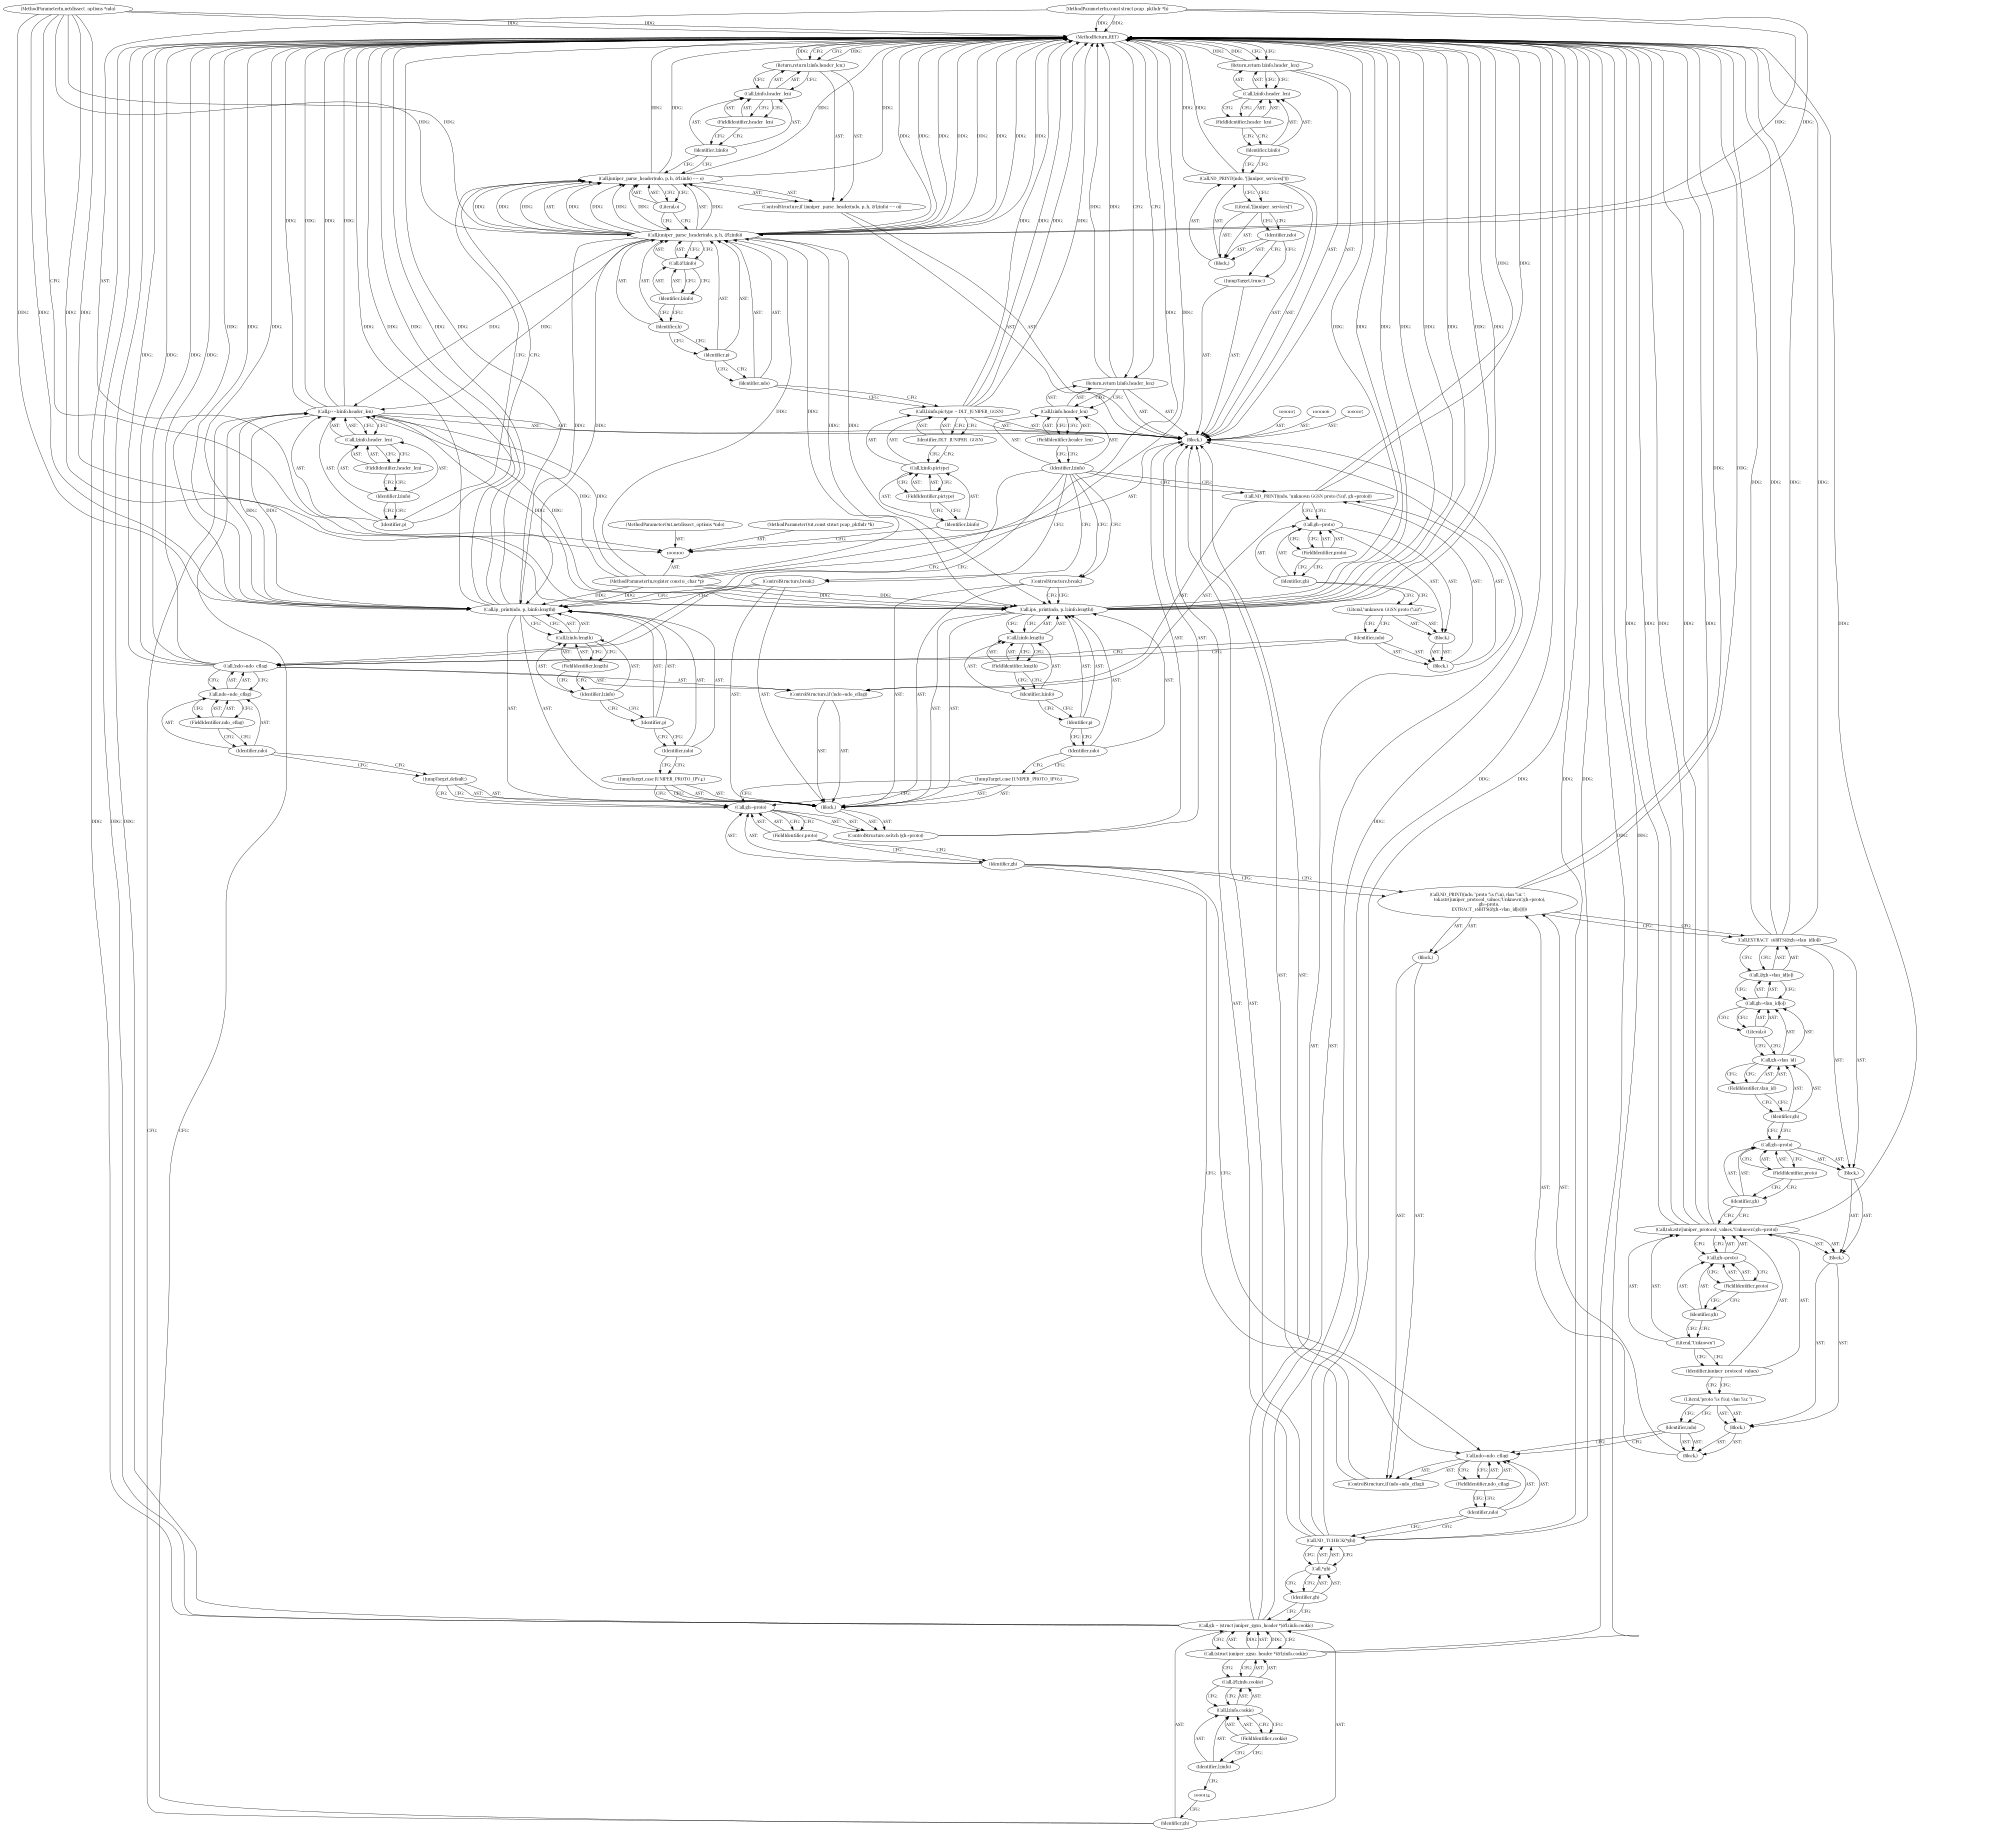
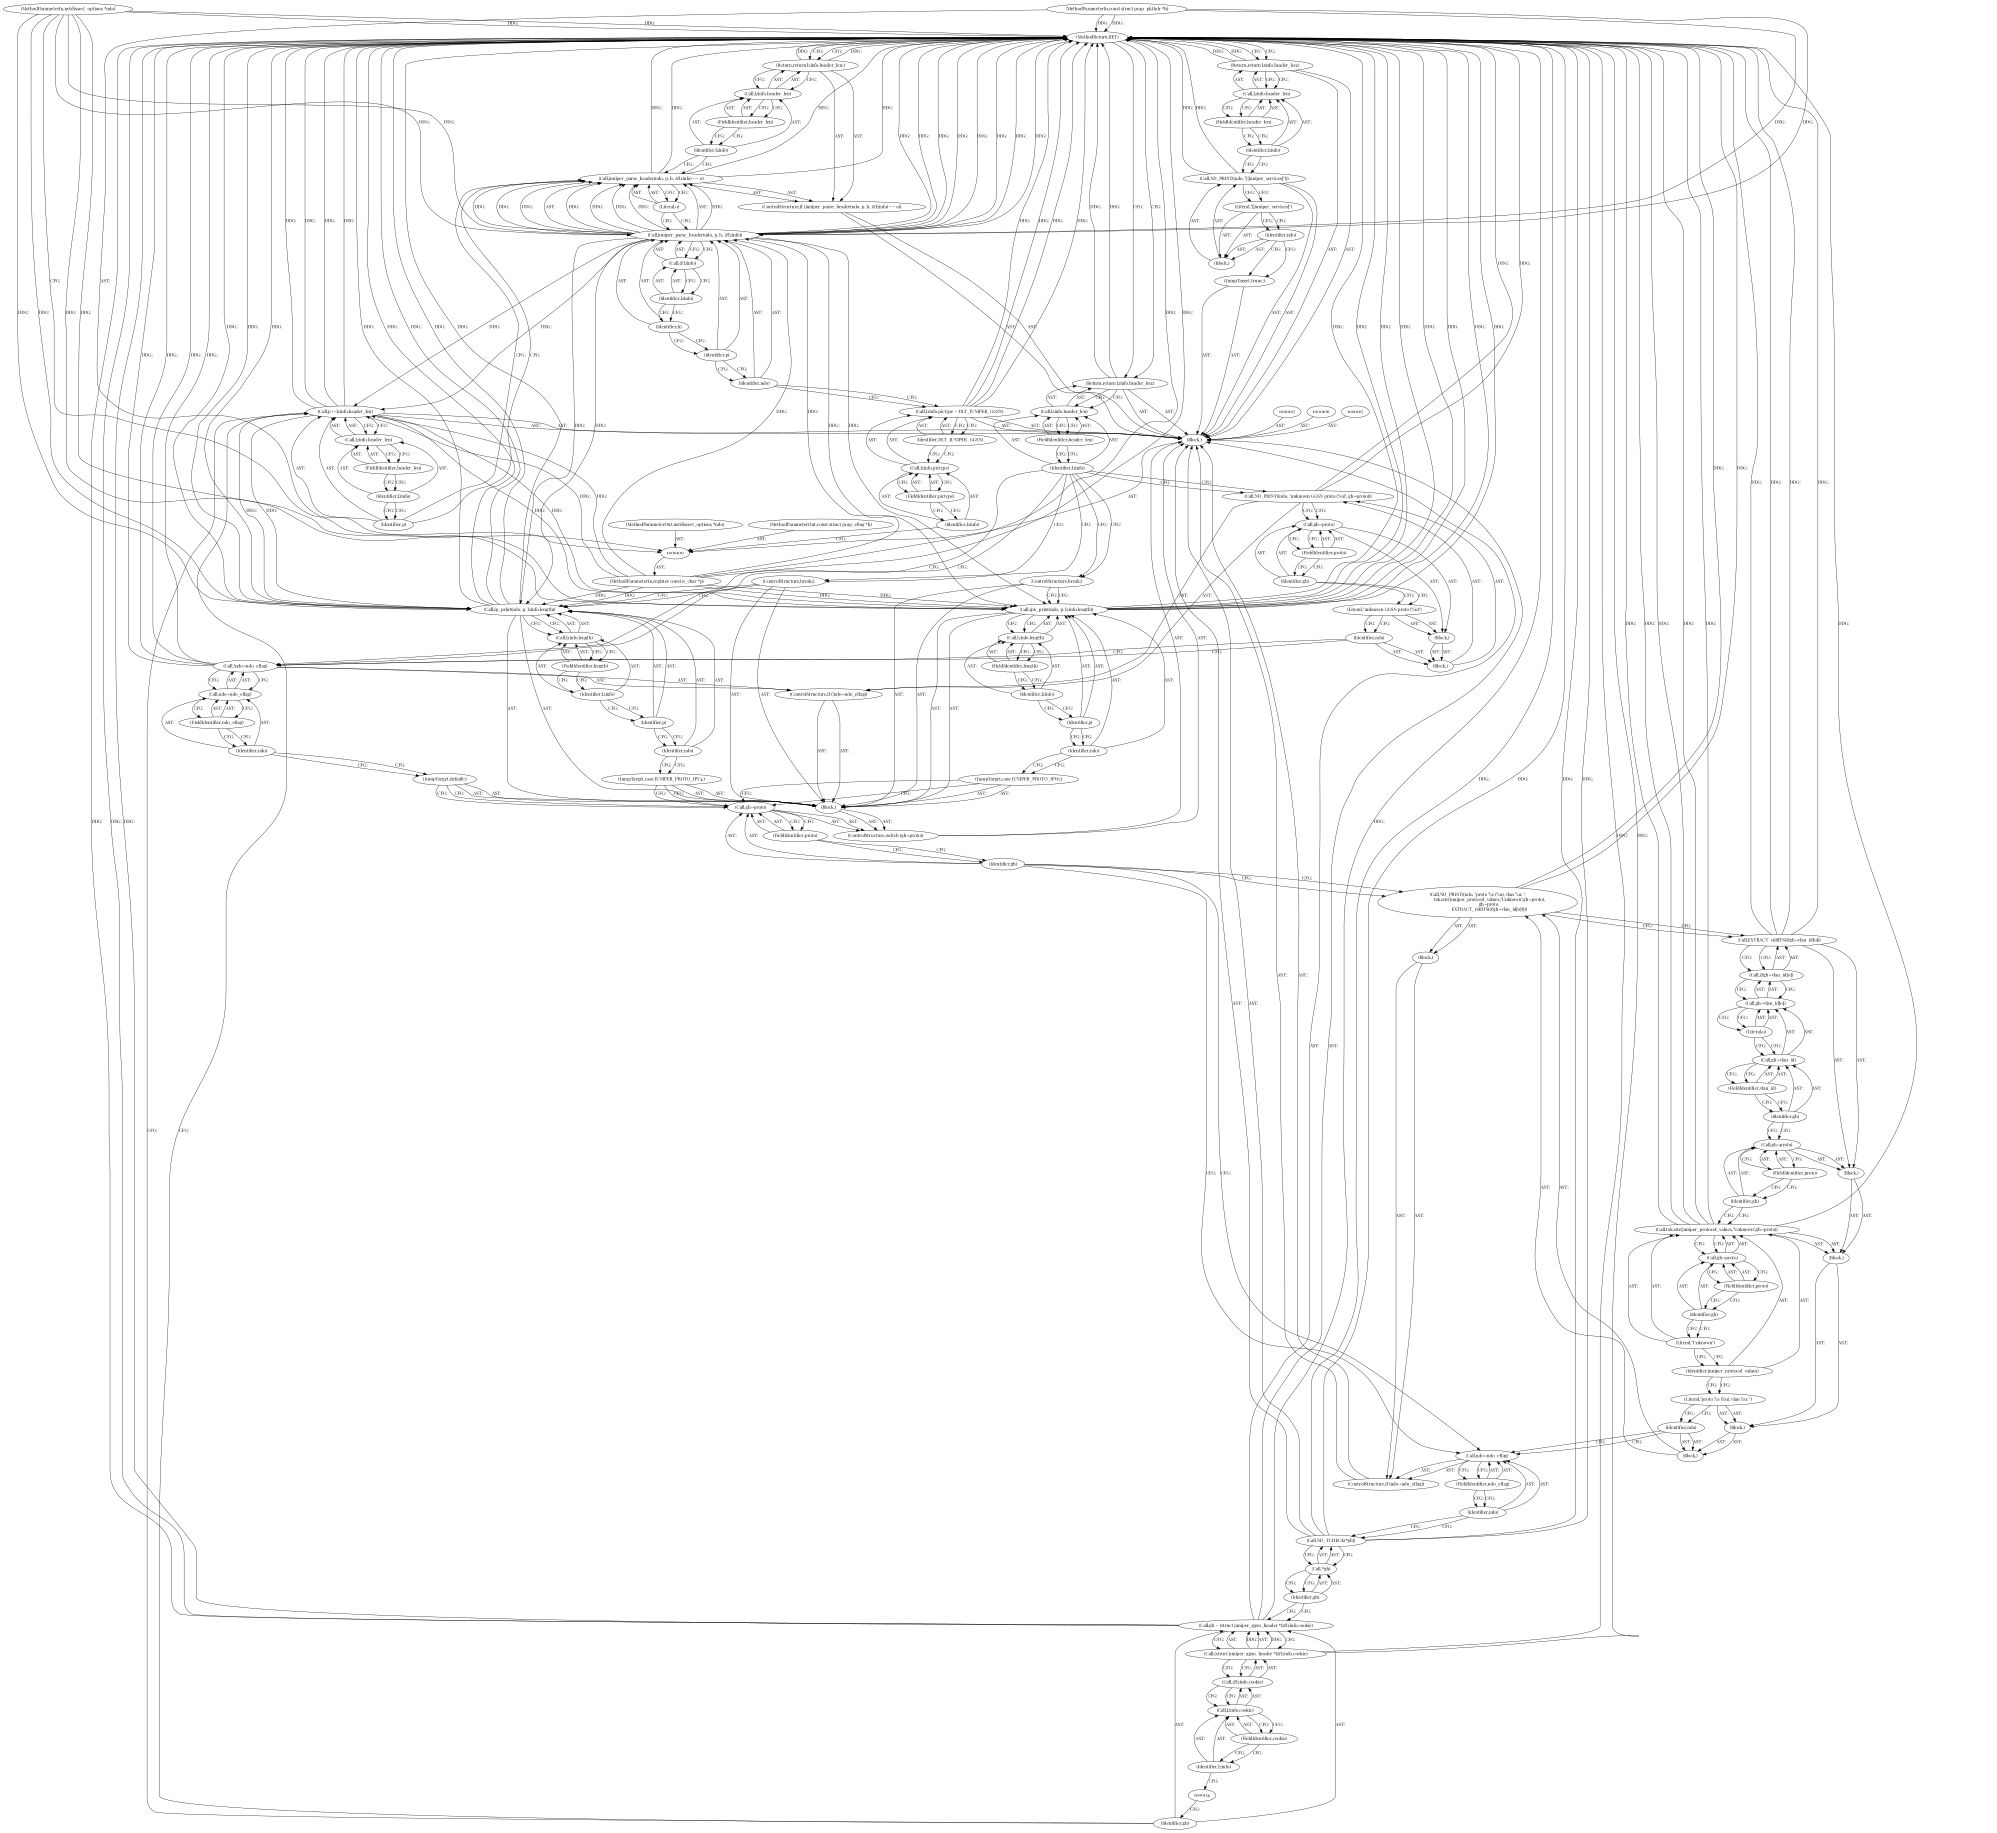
(821, 525) -> (821, 525)
(668, 569) -> (657, 563)
